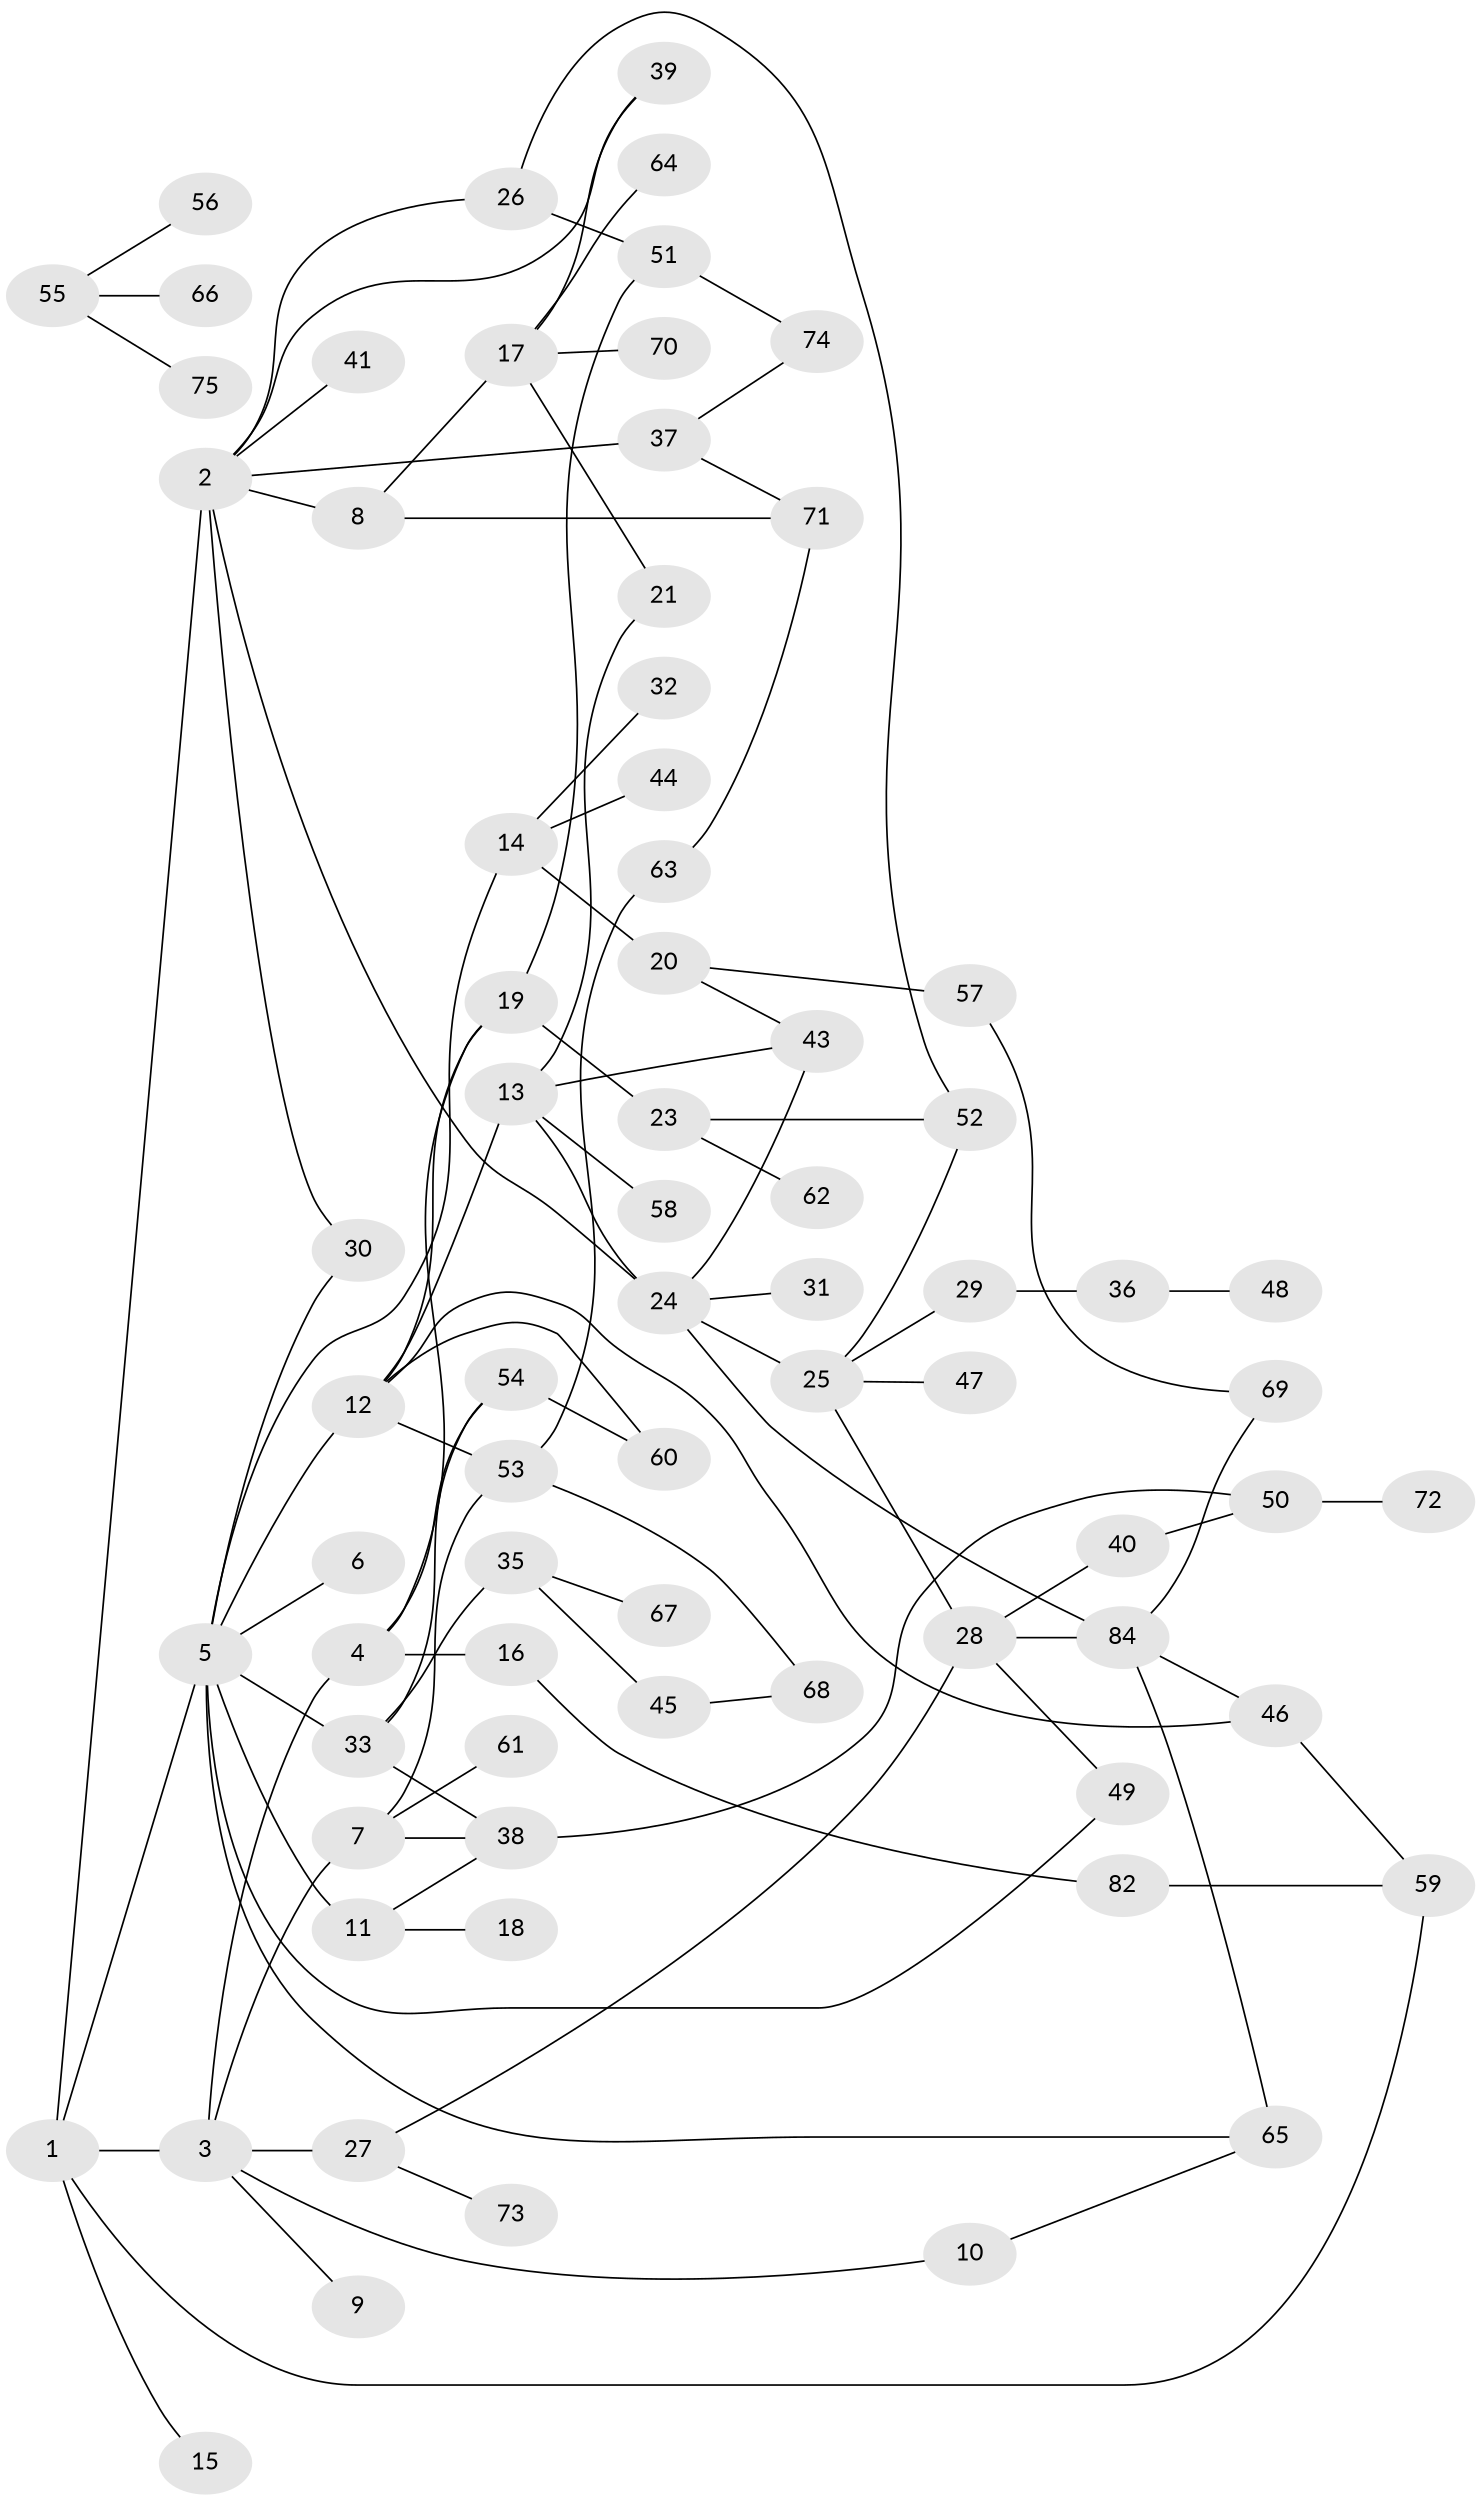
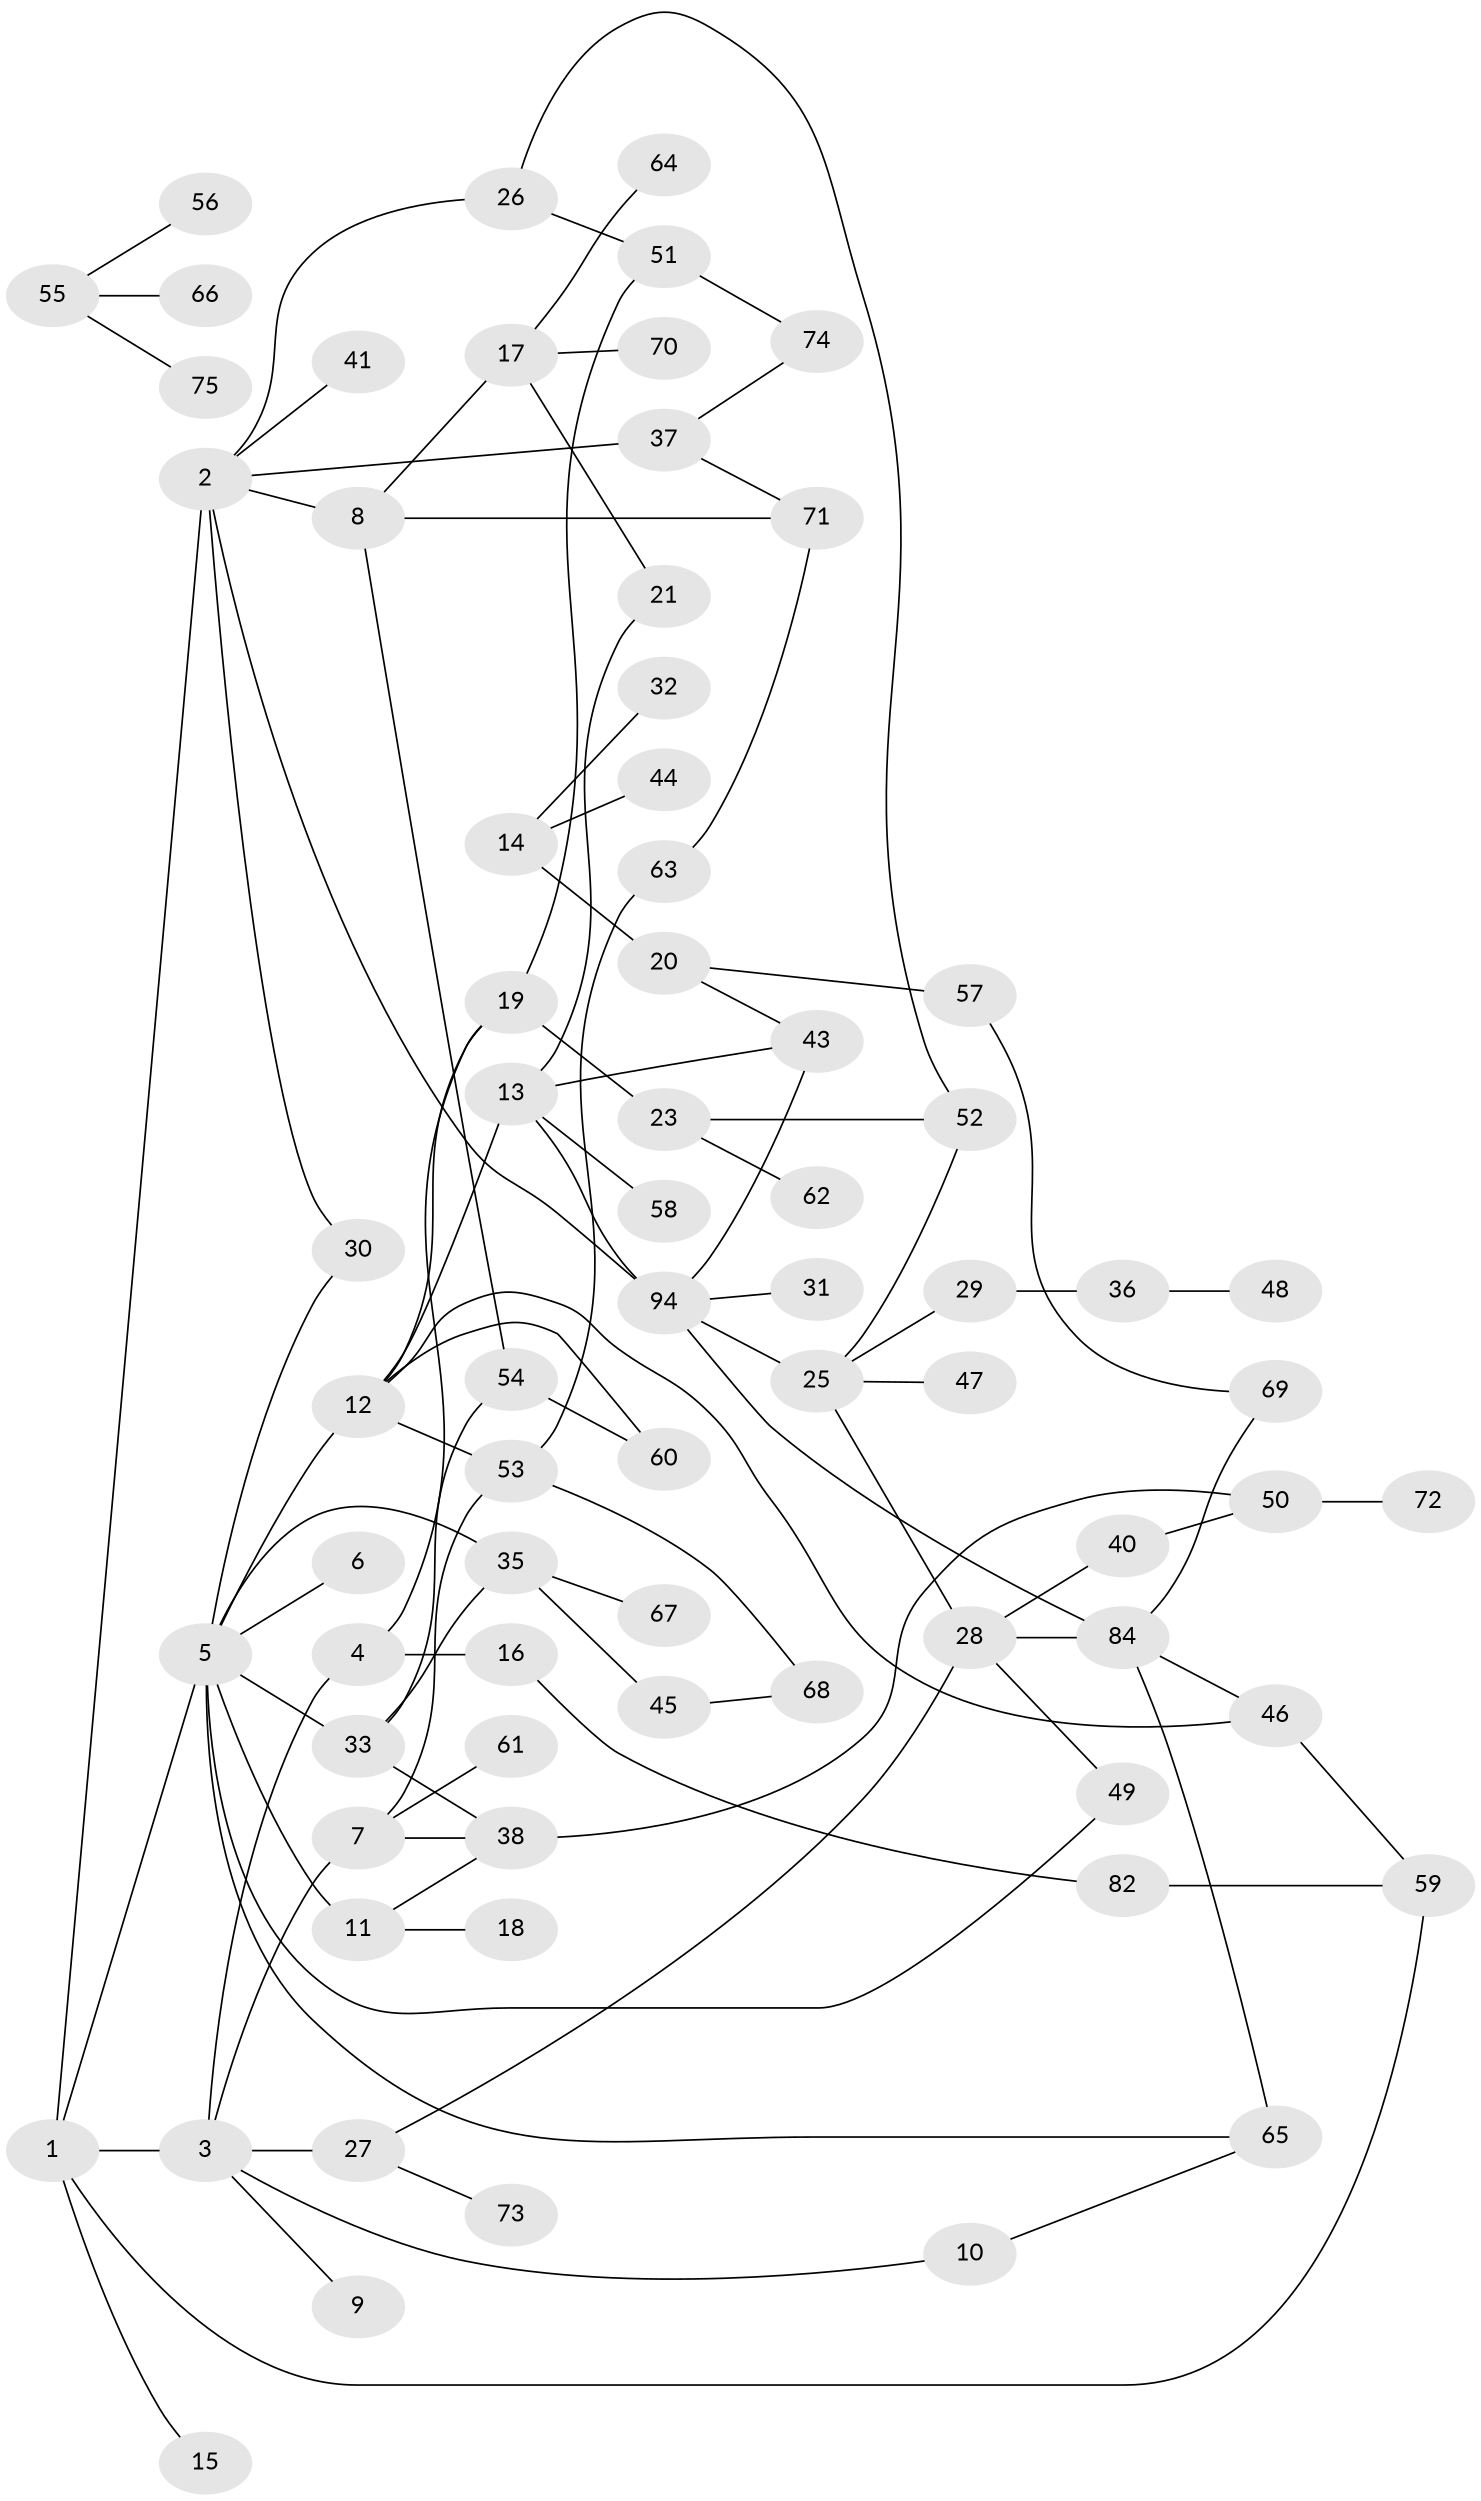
(664, 73) -> none
(414, 1279) -> (326, 1512)
(664, 1303) -> (664, 1303)
(435, 1517) -> (432, 949)
